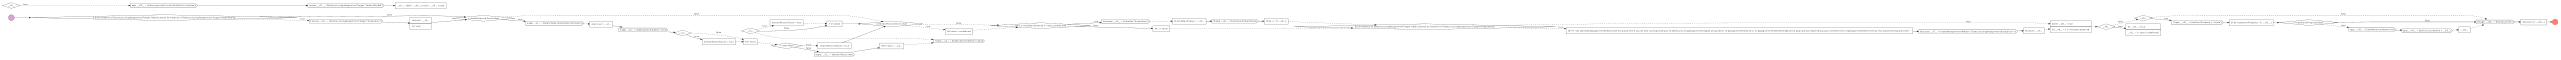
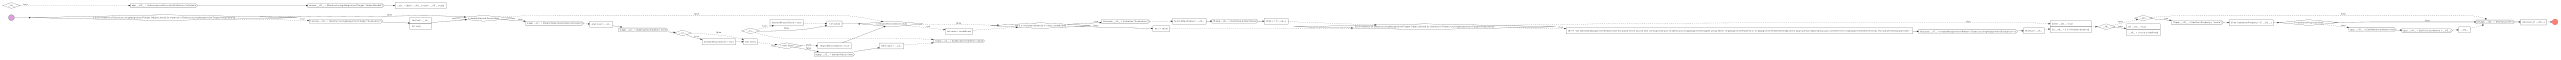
(2143, 33) -> (2143, 33)
